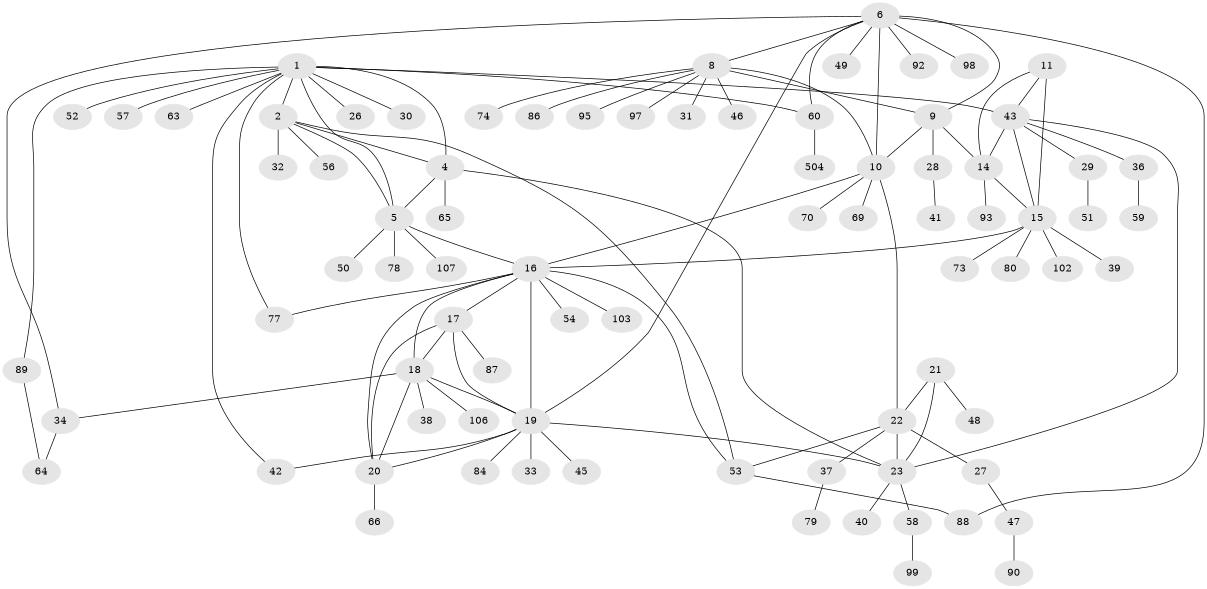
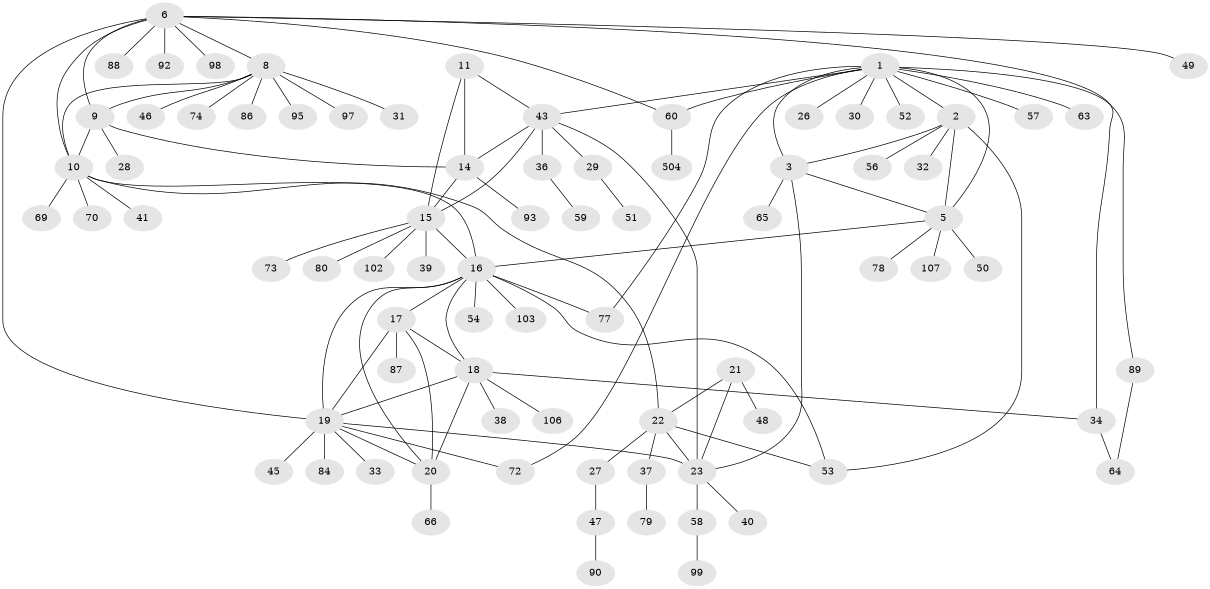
(445, 168) -> (789, 168)
(934, 193) -> (108, 193)
(276, 472) -> (515, 472)
(852, 494) -> none
